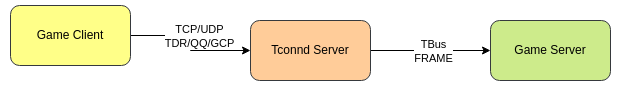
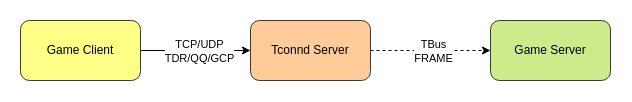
(71, 36) -> (81, 51)
(393, 51) -> (393, 51)
